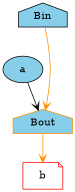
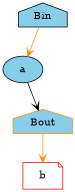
(50, 65) -> (35, 38)
